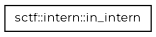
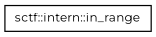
(78, 18) -> (78, 18)
